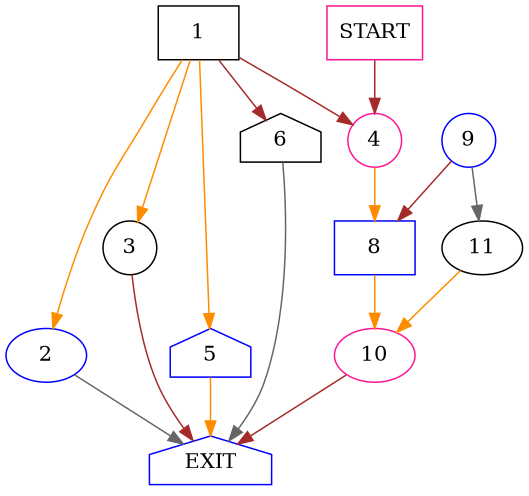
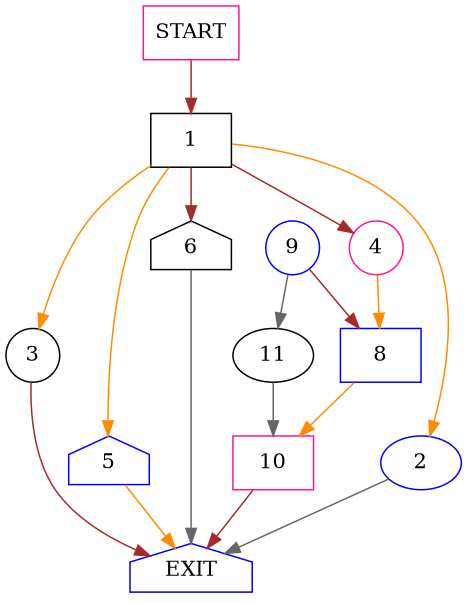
(375, 79) -> (191, 79)
(434, 296) -> (273, 402)
(375, 355) -> (273, 463)
